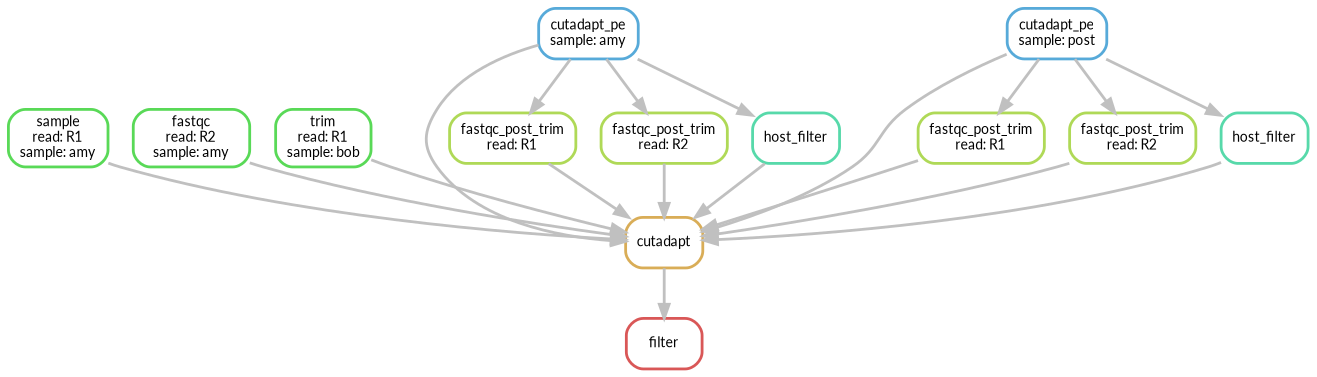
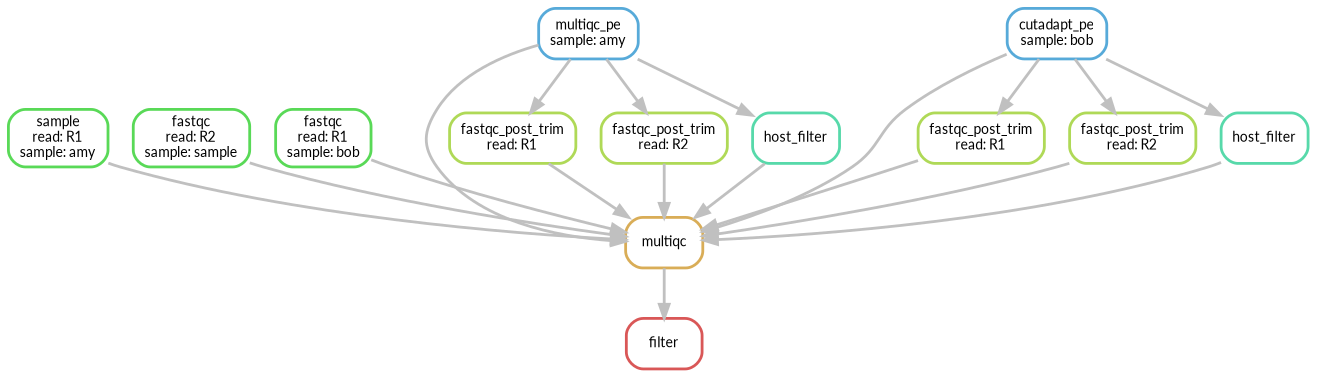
(588, 34) -> (588, 34)
(1057, 34) -> (1057, 34)
(191, 138) -> (191, 138)
(323, 138) -> (323, 138)
(664, 243) -> (664, 243)
